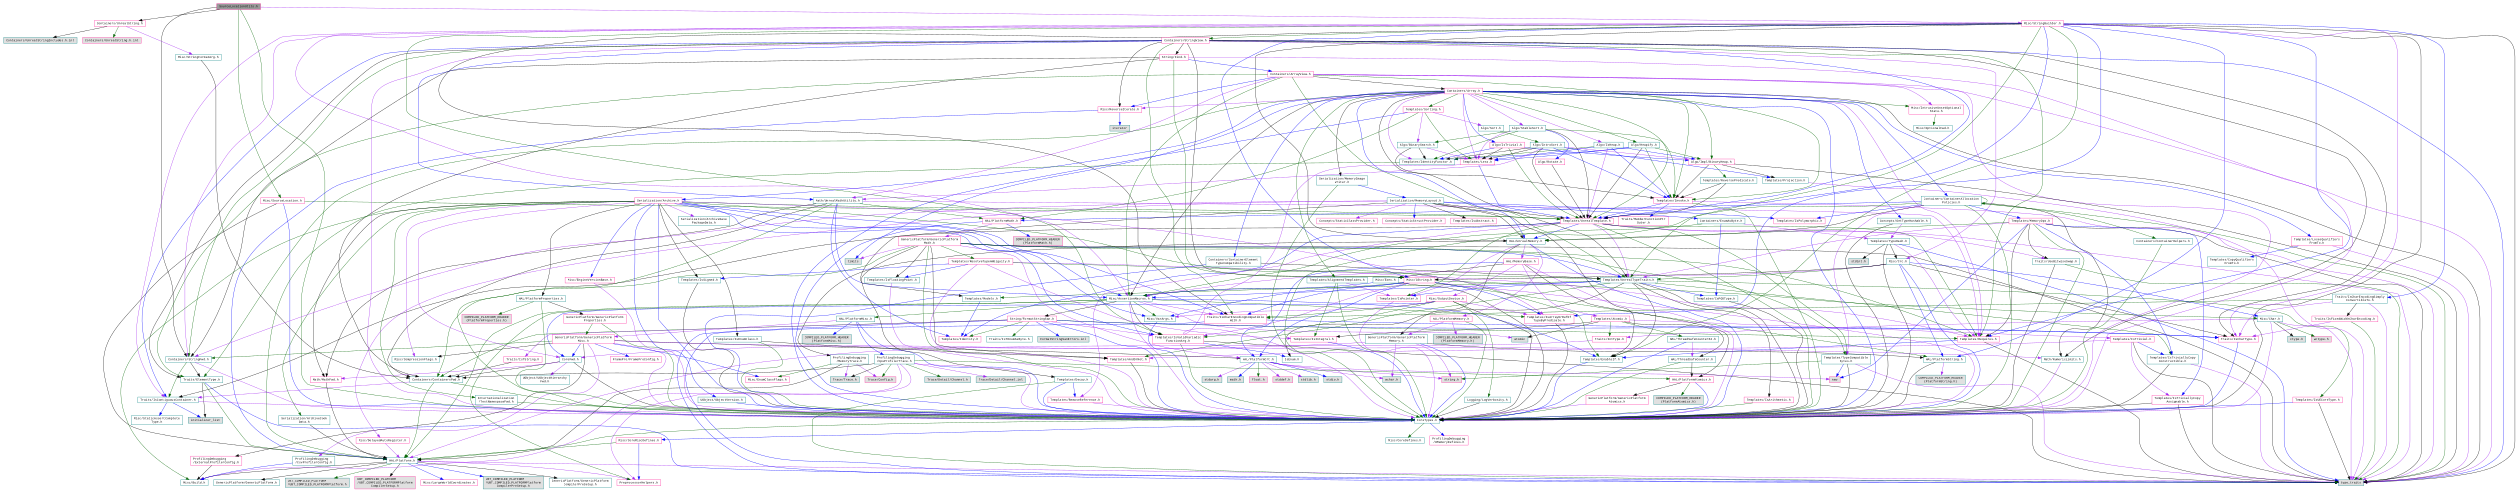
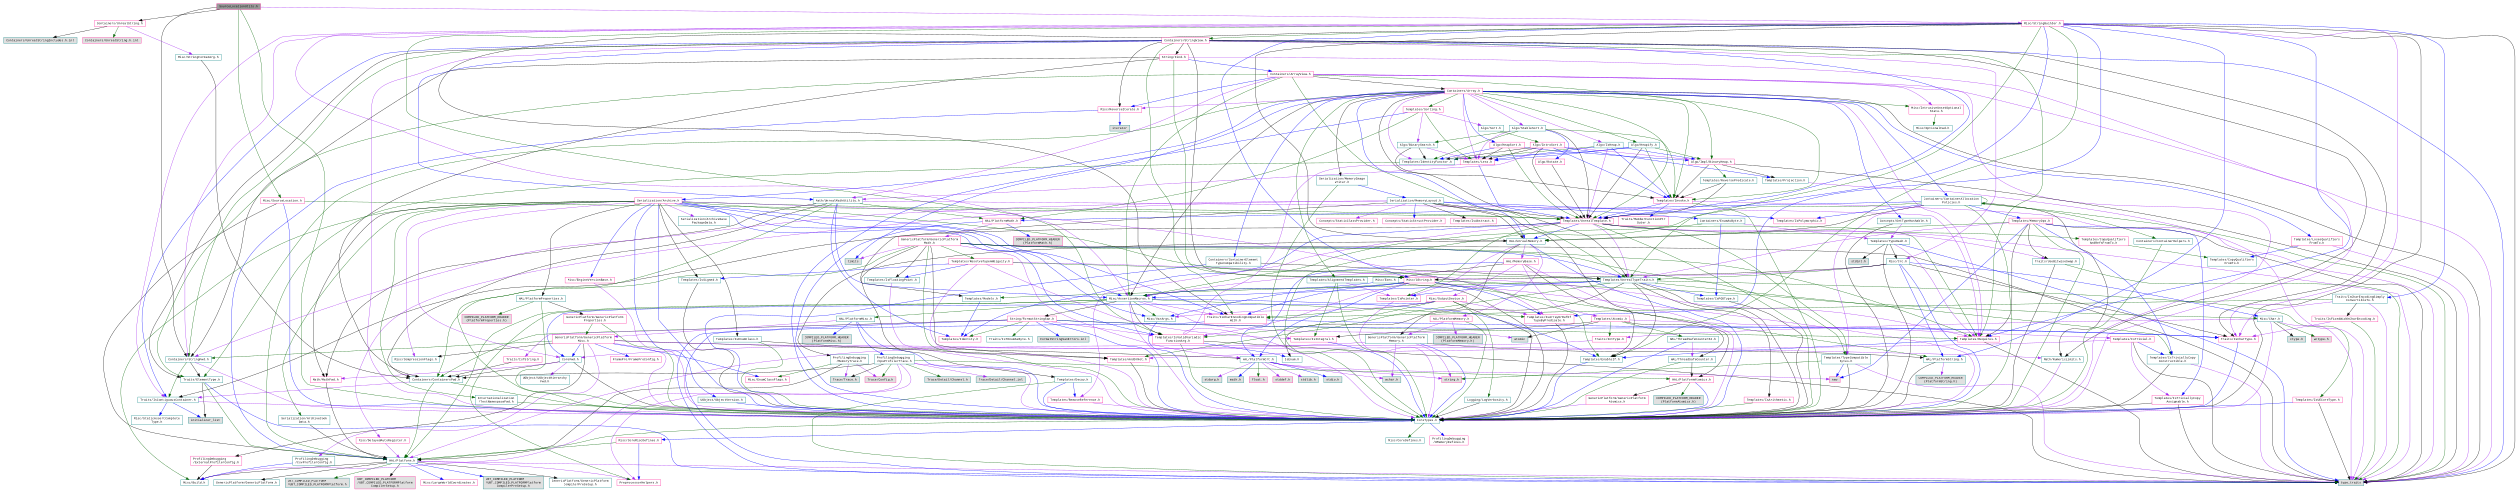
(1507, 145) -> (1507, 145)
(1547, 145) -> (1547, 145)
none -> (2104, 241)
(1813, 247) -> none
